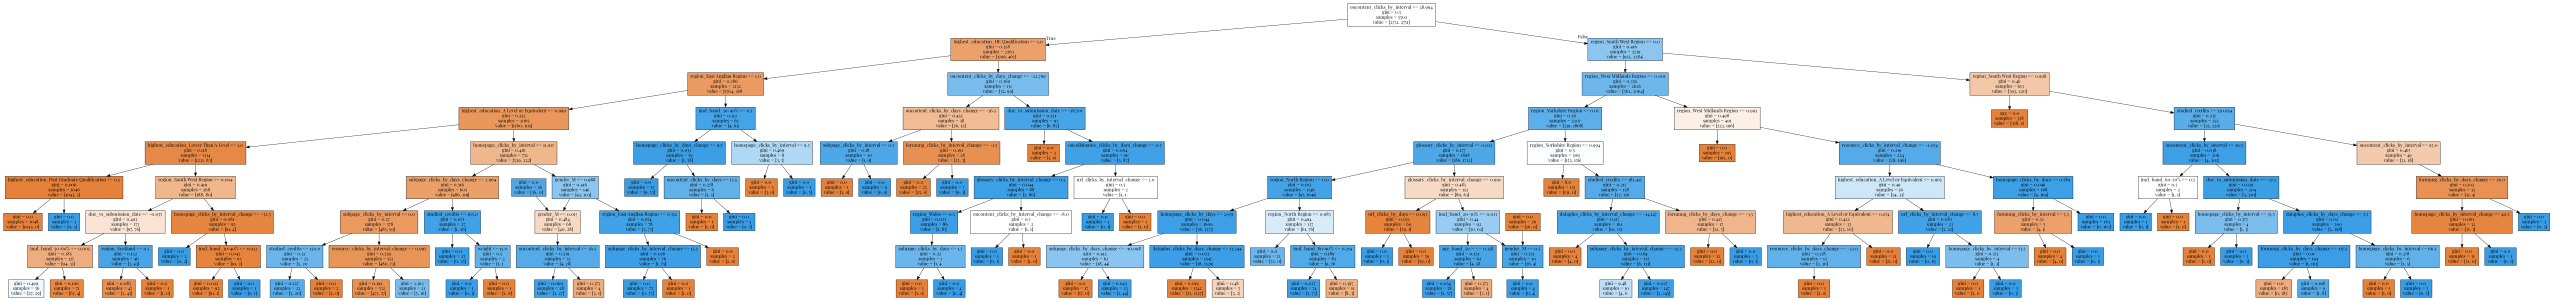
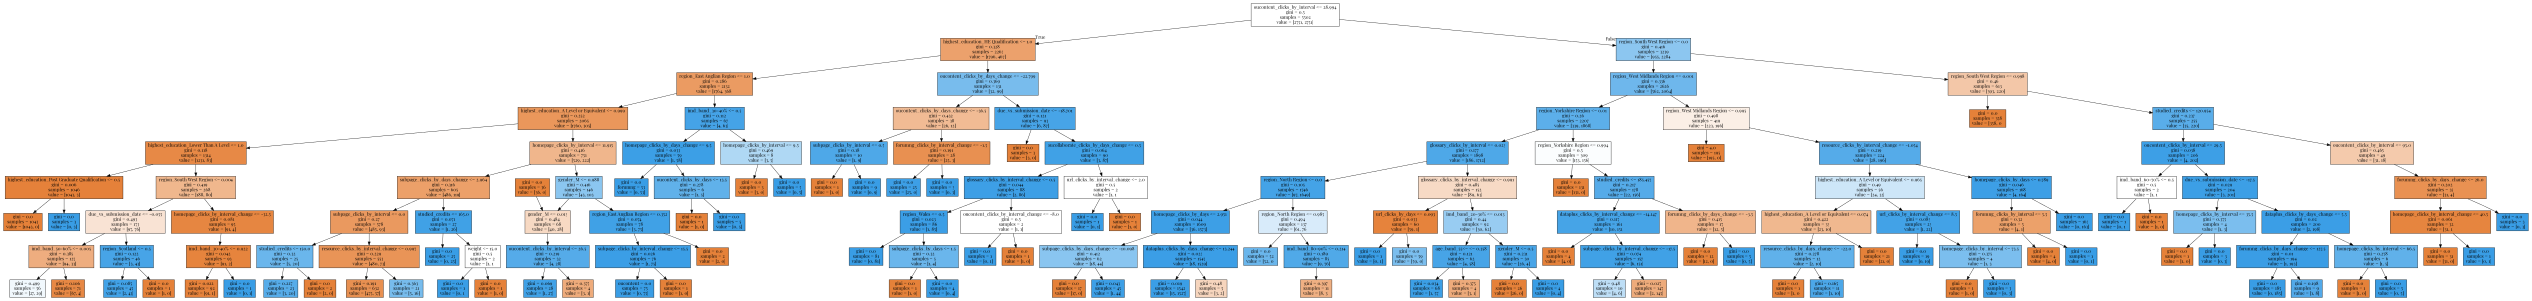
(2010, 119) -> (1988, 119)
(1717, 153) -> (1706, 153)
(529, 188) -> (532, 188)
(641, 188) -> (631, 188)
(914, 188) -> (904, 188)
(1561, 188) -> (1571, 188)
(23, 222) -> (23, 222)
(1523, 236) -> (1513, 272)
(174, 257) -> none
(493, 257) -> (483, 257)
none -> (866, 257)
(1416, 257) -> (1409, 257)
(119, 289) -> (120, 289)
(371, 289) -> (365, 289)
(412, 289) -> (406, 289)
(640, 289) -> (635, 289)
(1115, 289) -> (1108, 289)
(1187, 289) -> (1170, 289)
(1304, 289) -> none
(1439, 289) -> (1426, 289)
(1656, 289) -> (1649, 289)
none -> (1827, 289)
(2274, 289) -> (2267, 289)
